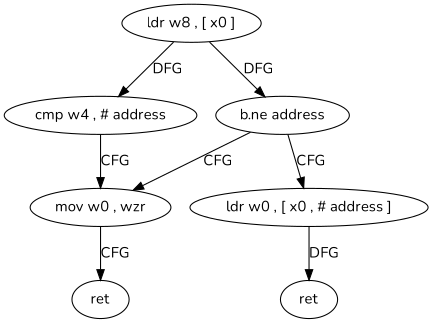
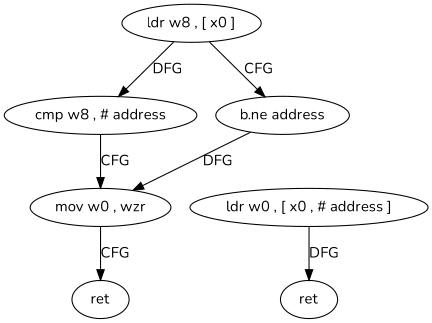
(259, 69) -> (259, 69)
(101, 115) -> (101, 115)
(294, 156) -> none
(218, 161) -> (218, 161)
